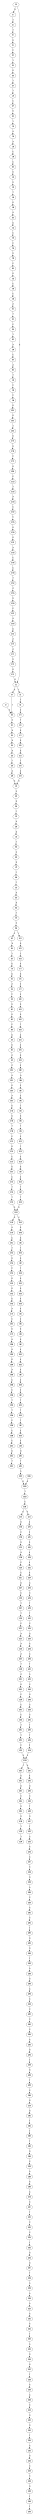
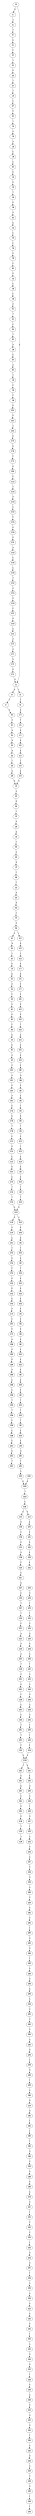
(12, 704) -> (9, 699)
(29, 1578) -> none
